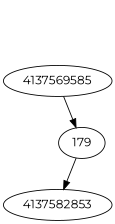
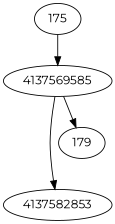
none -> (58, 19)
(71, 170) -> (50, 139)
